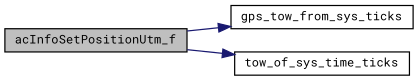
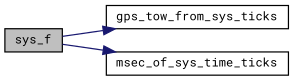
(96, 40) -> (34, 40)
(322, 64) -> (197, 64)
